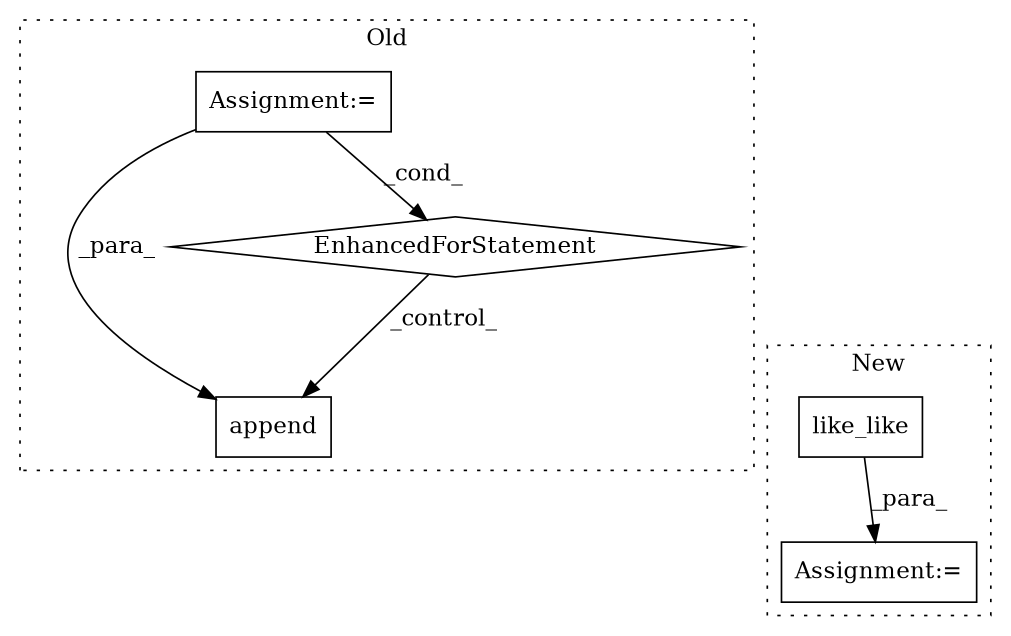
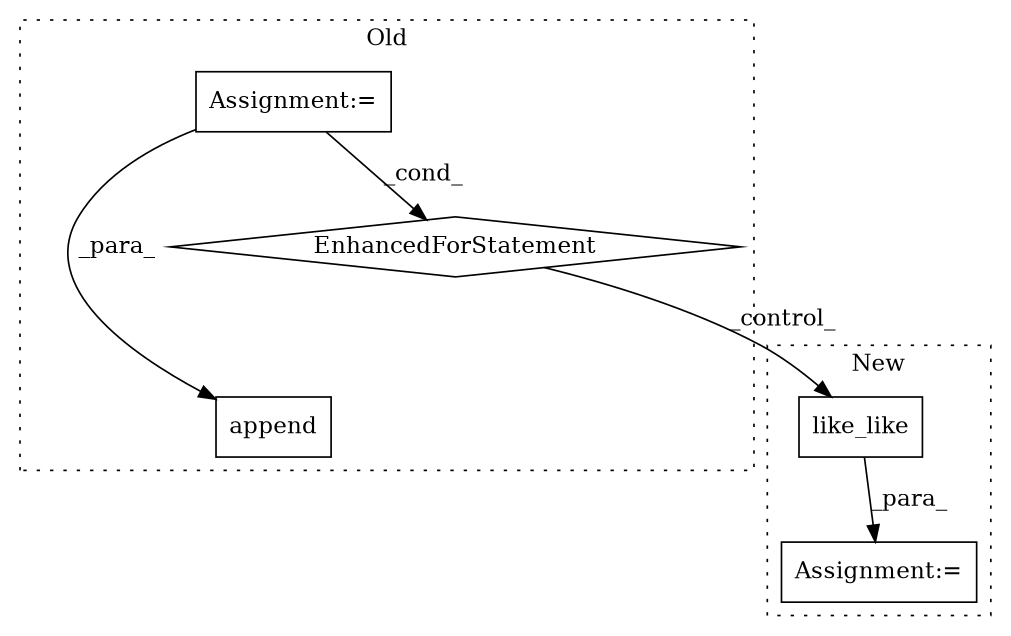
(372, 330) -> (688, 312)
